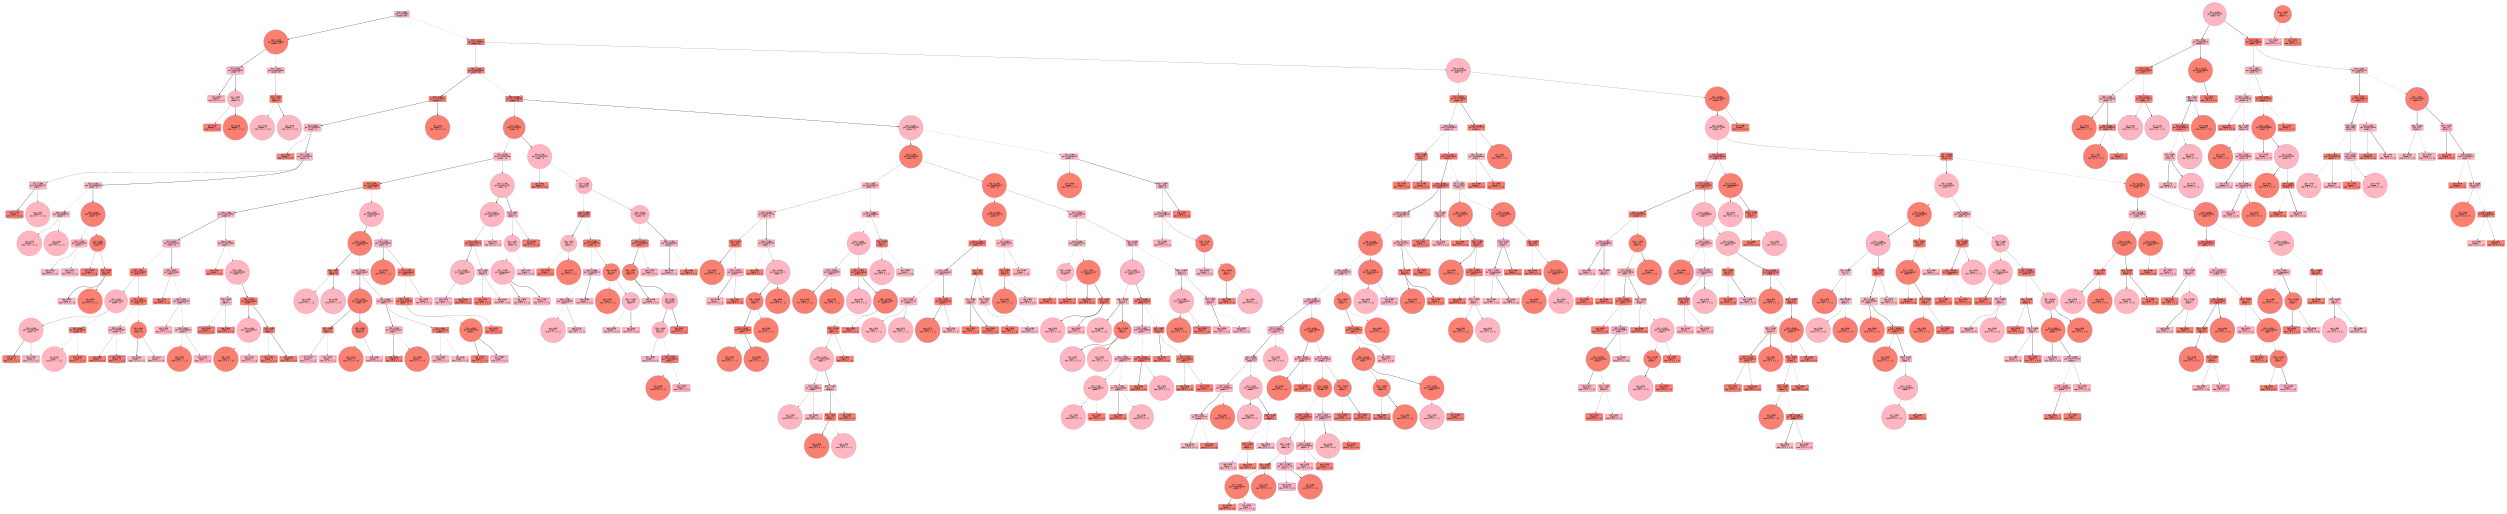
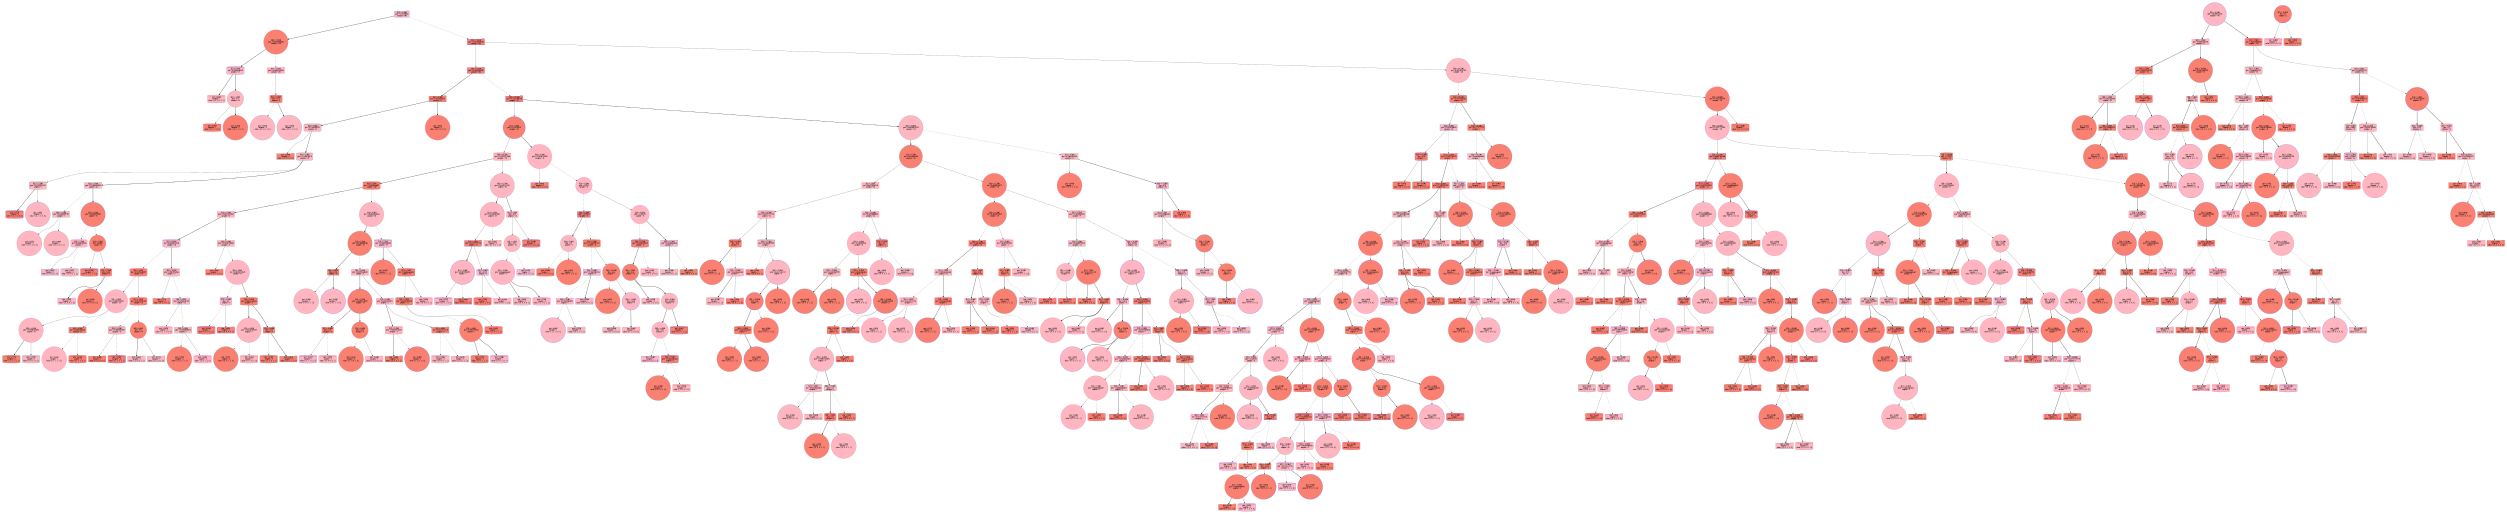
(1705, 196) -> (1703, 195)
